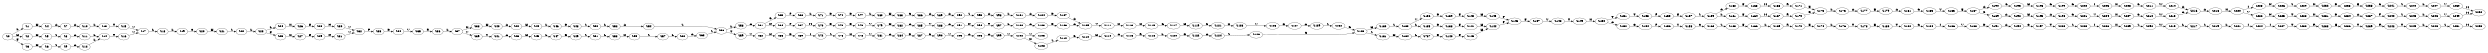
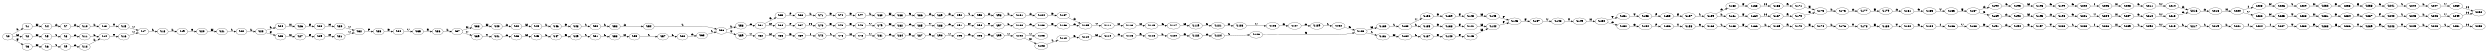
(1427, 37) -> (1427, 37)
